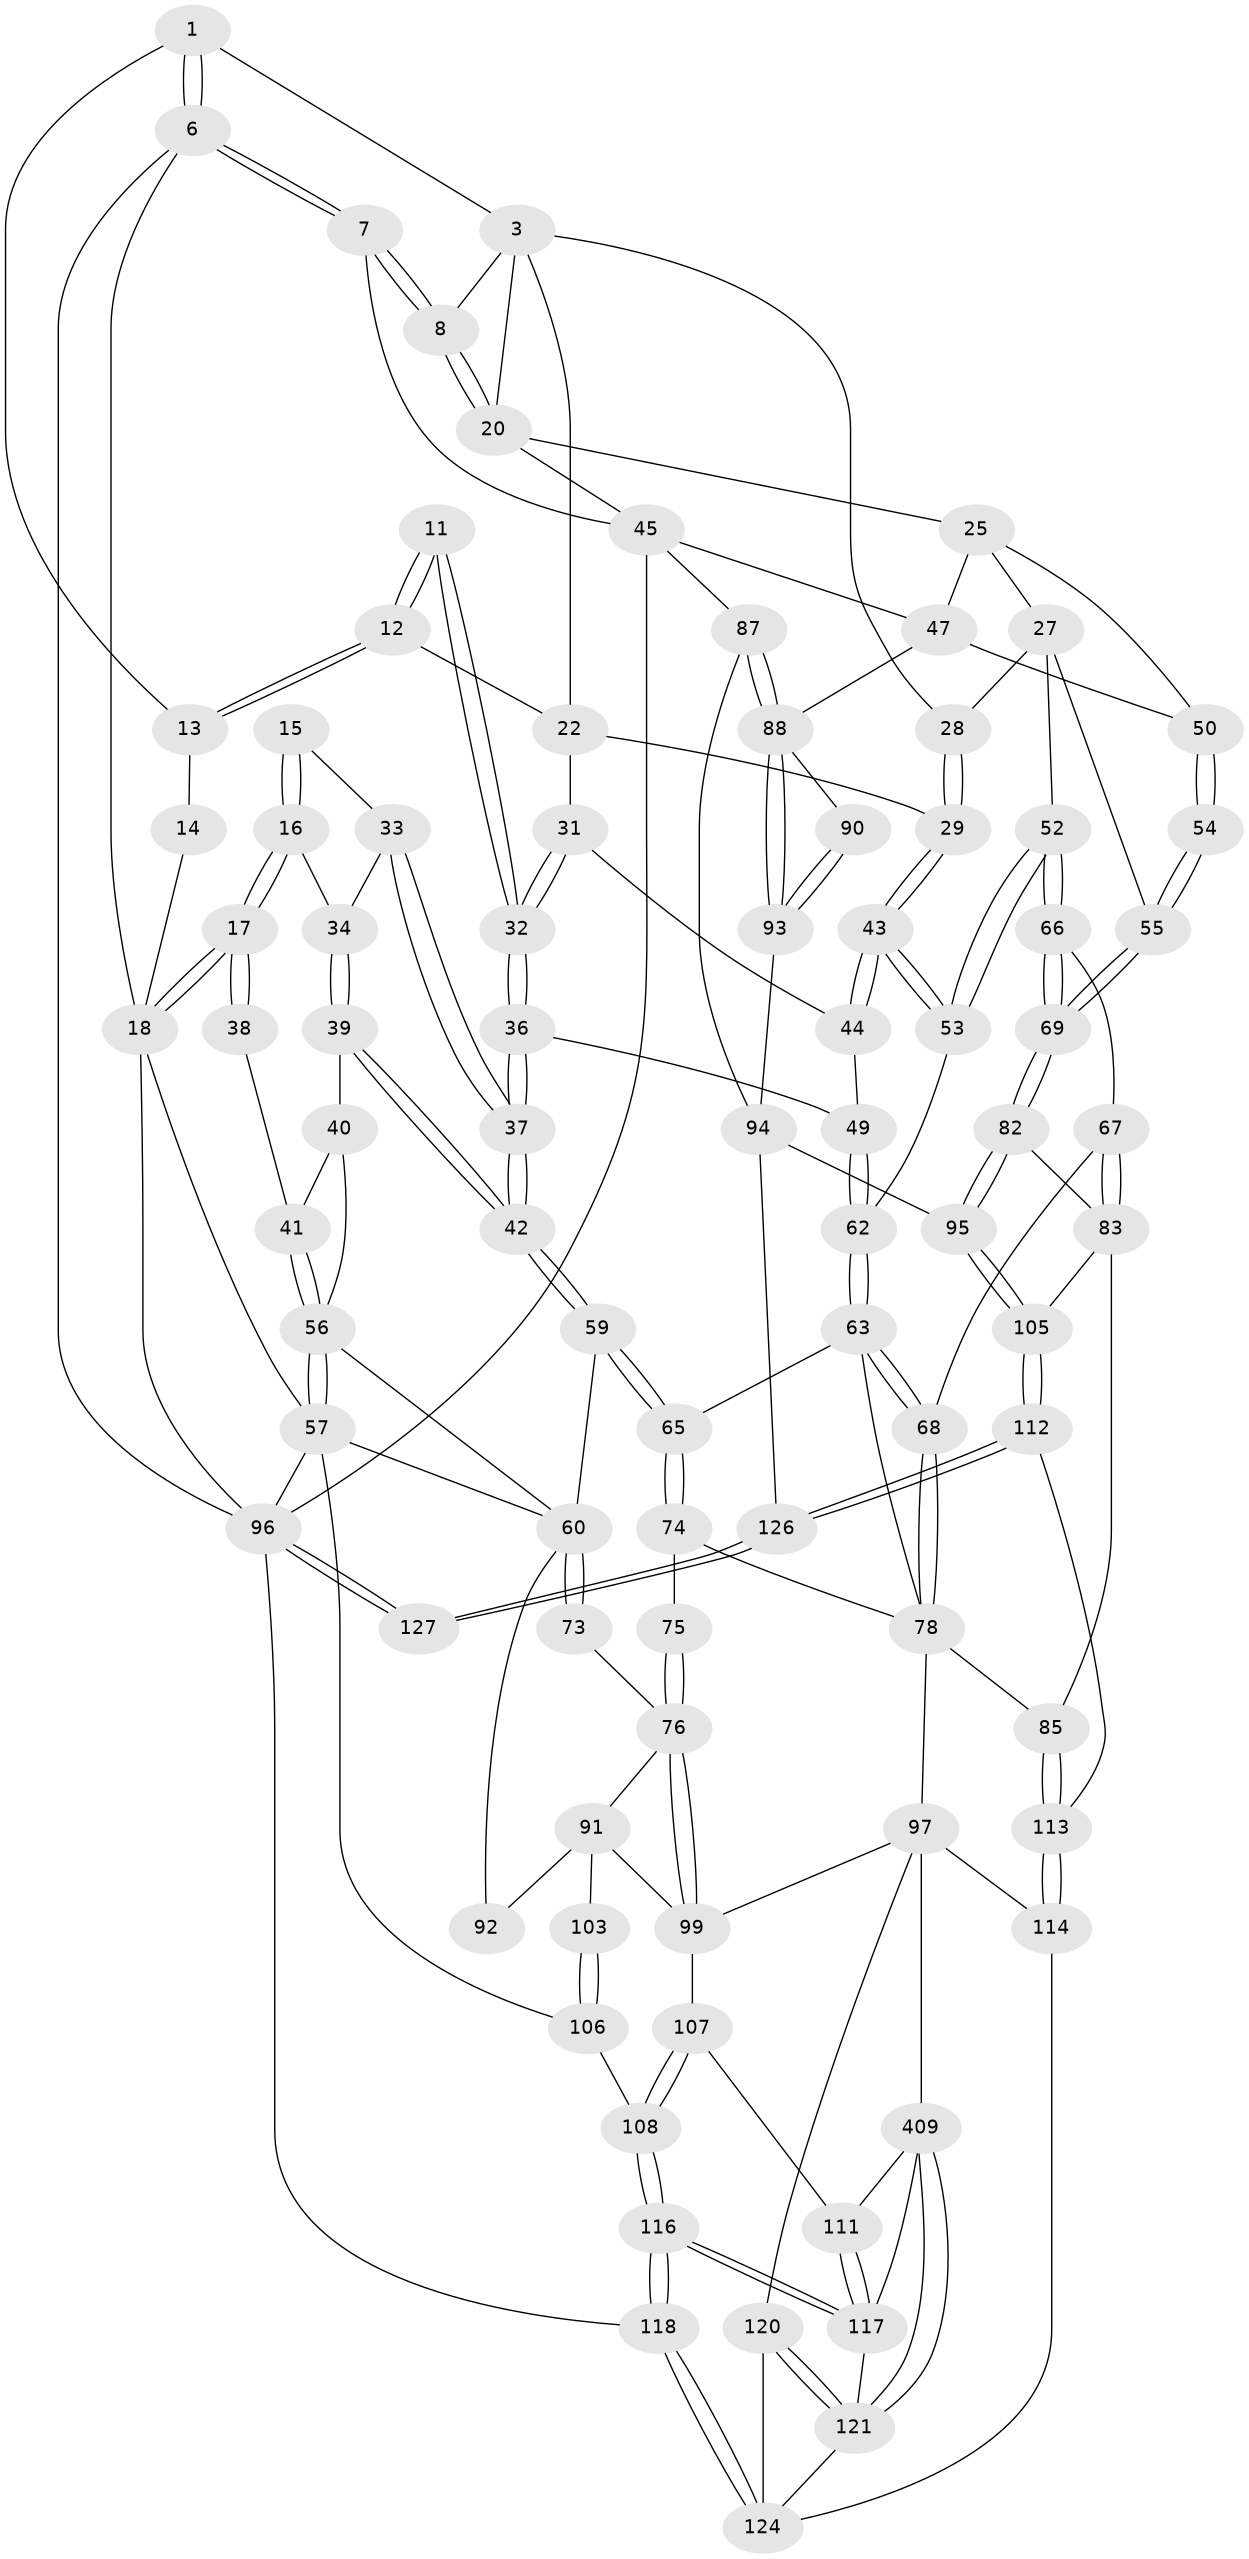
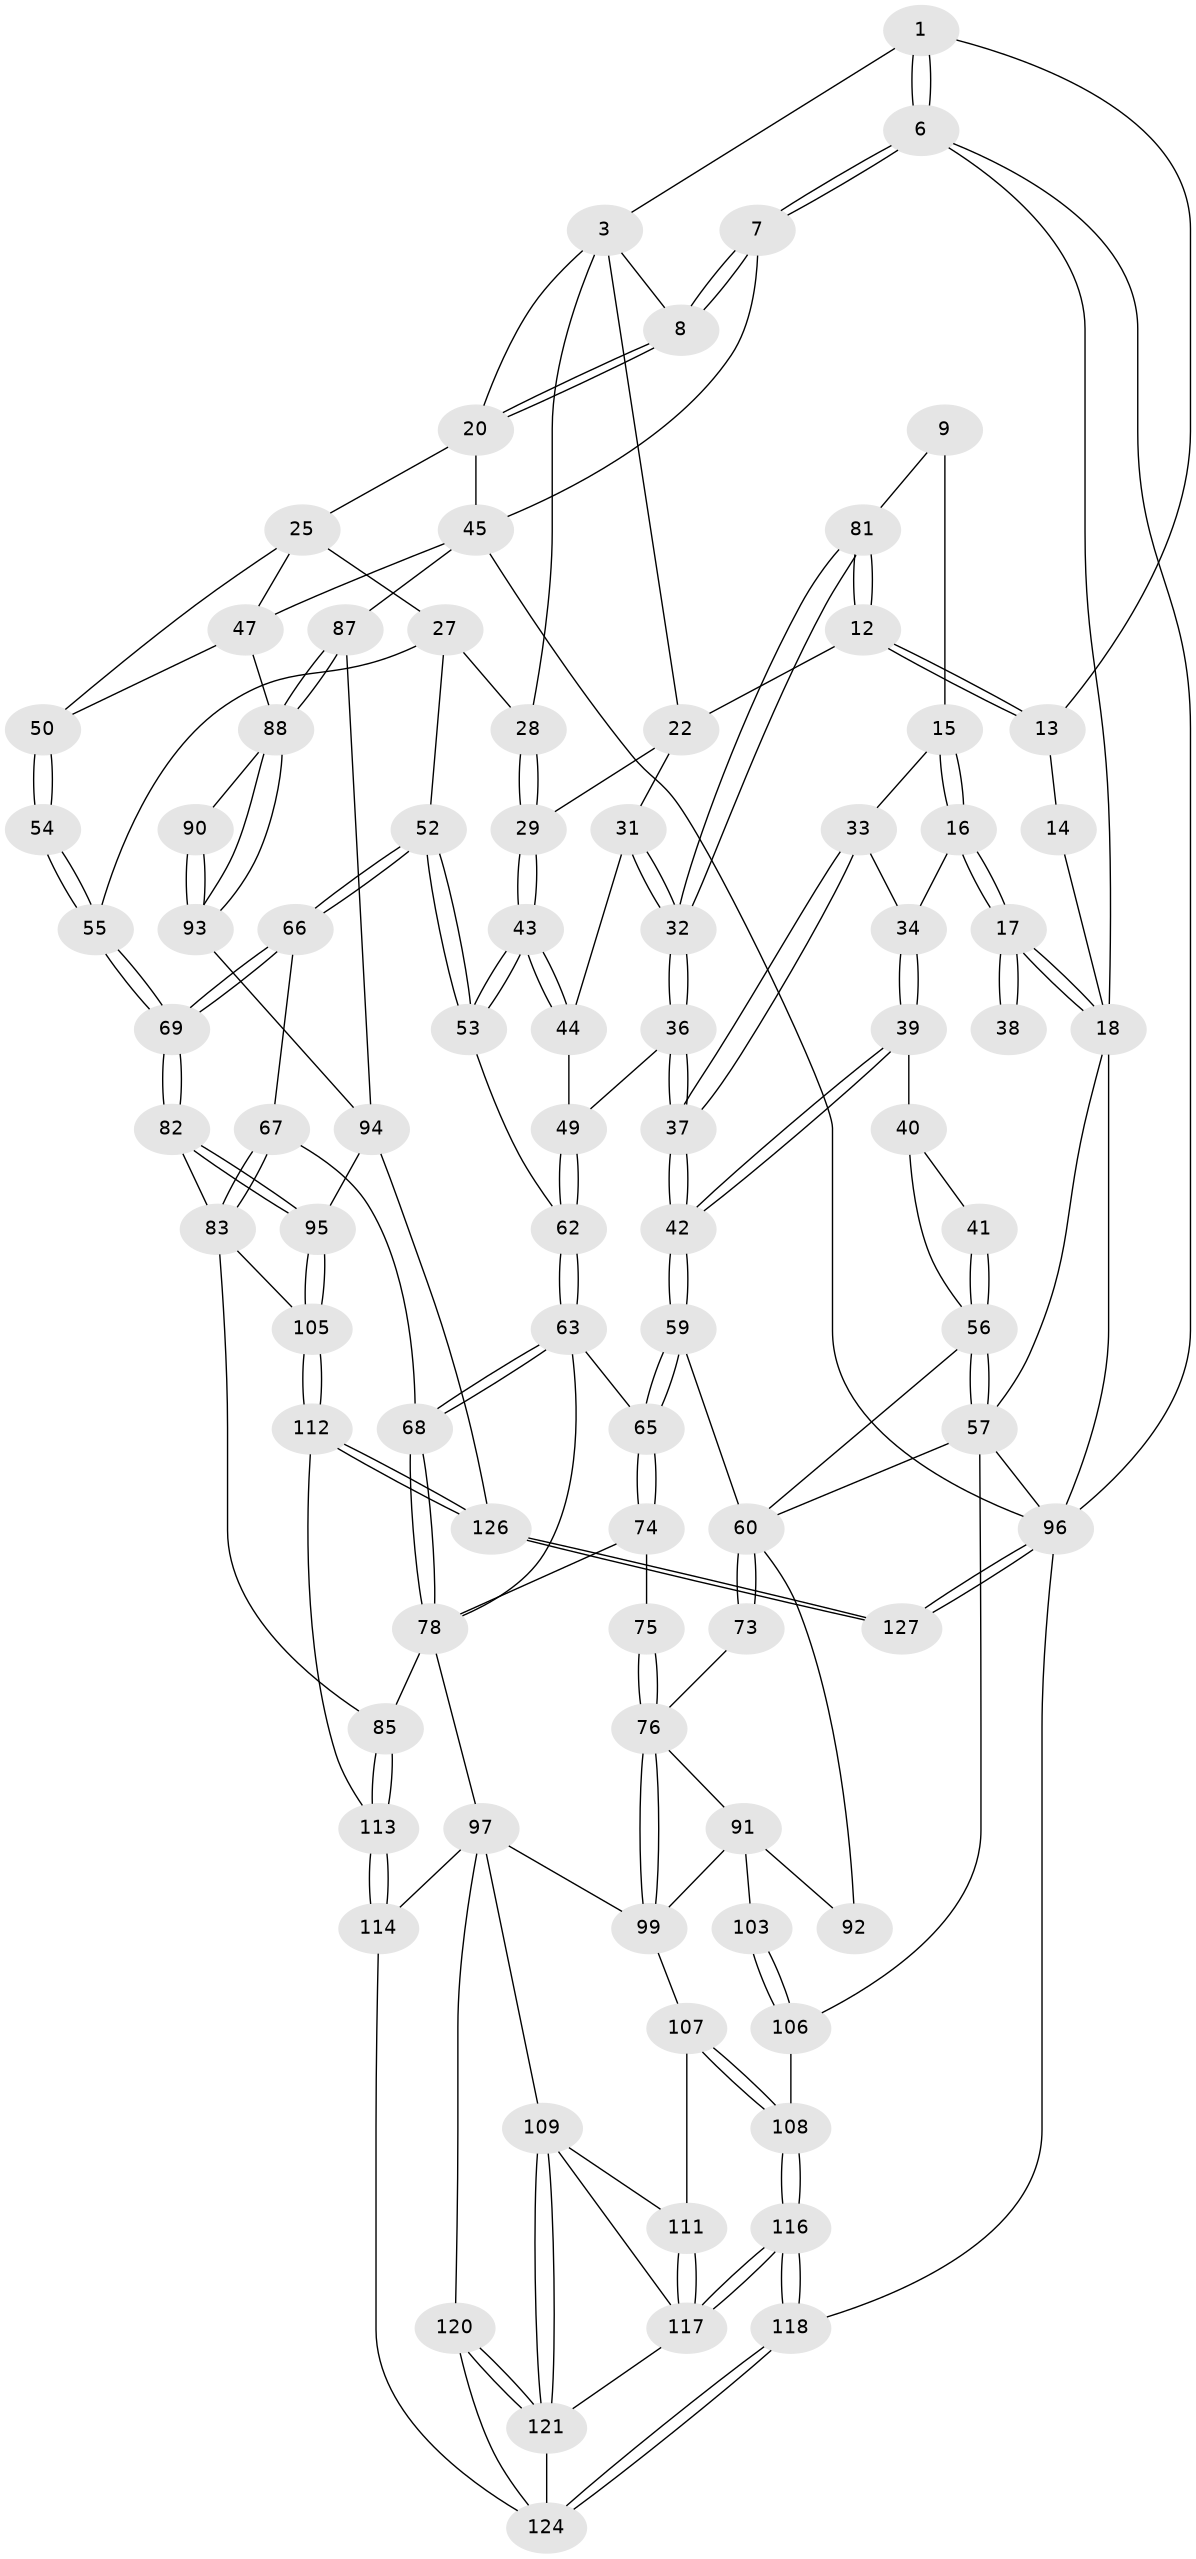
none -> (945, 430)
(437, 530) -> (863, 530)
(266, 1129) -> none
(921, 2128) -> (543, 2128)
